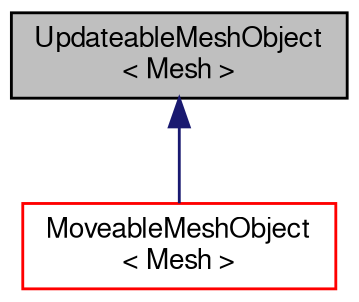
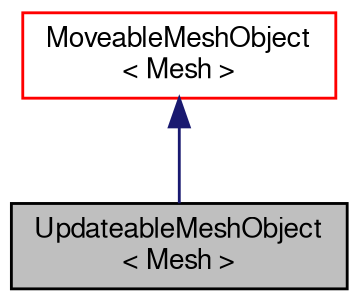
(179, 166) -> (179, 166)
